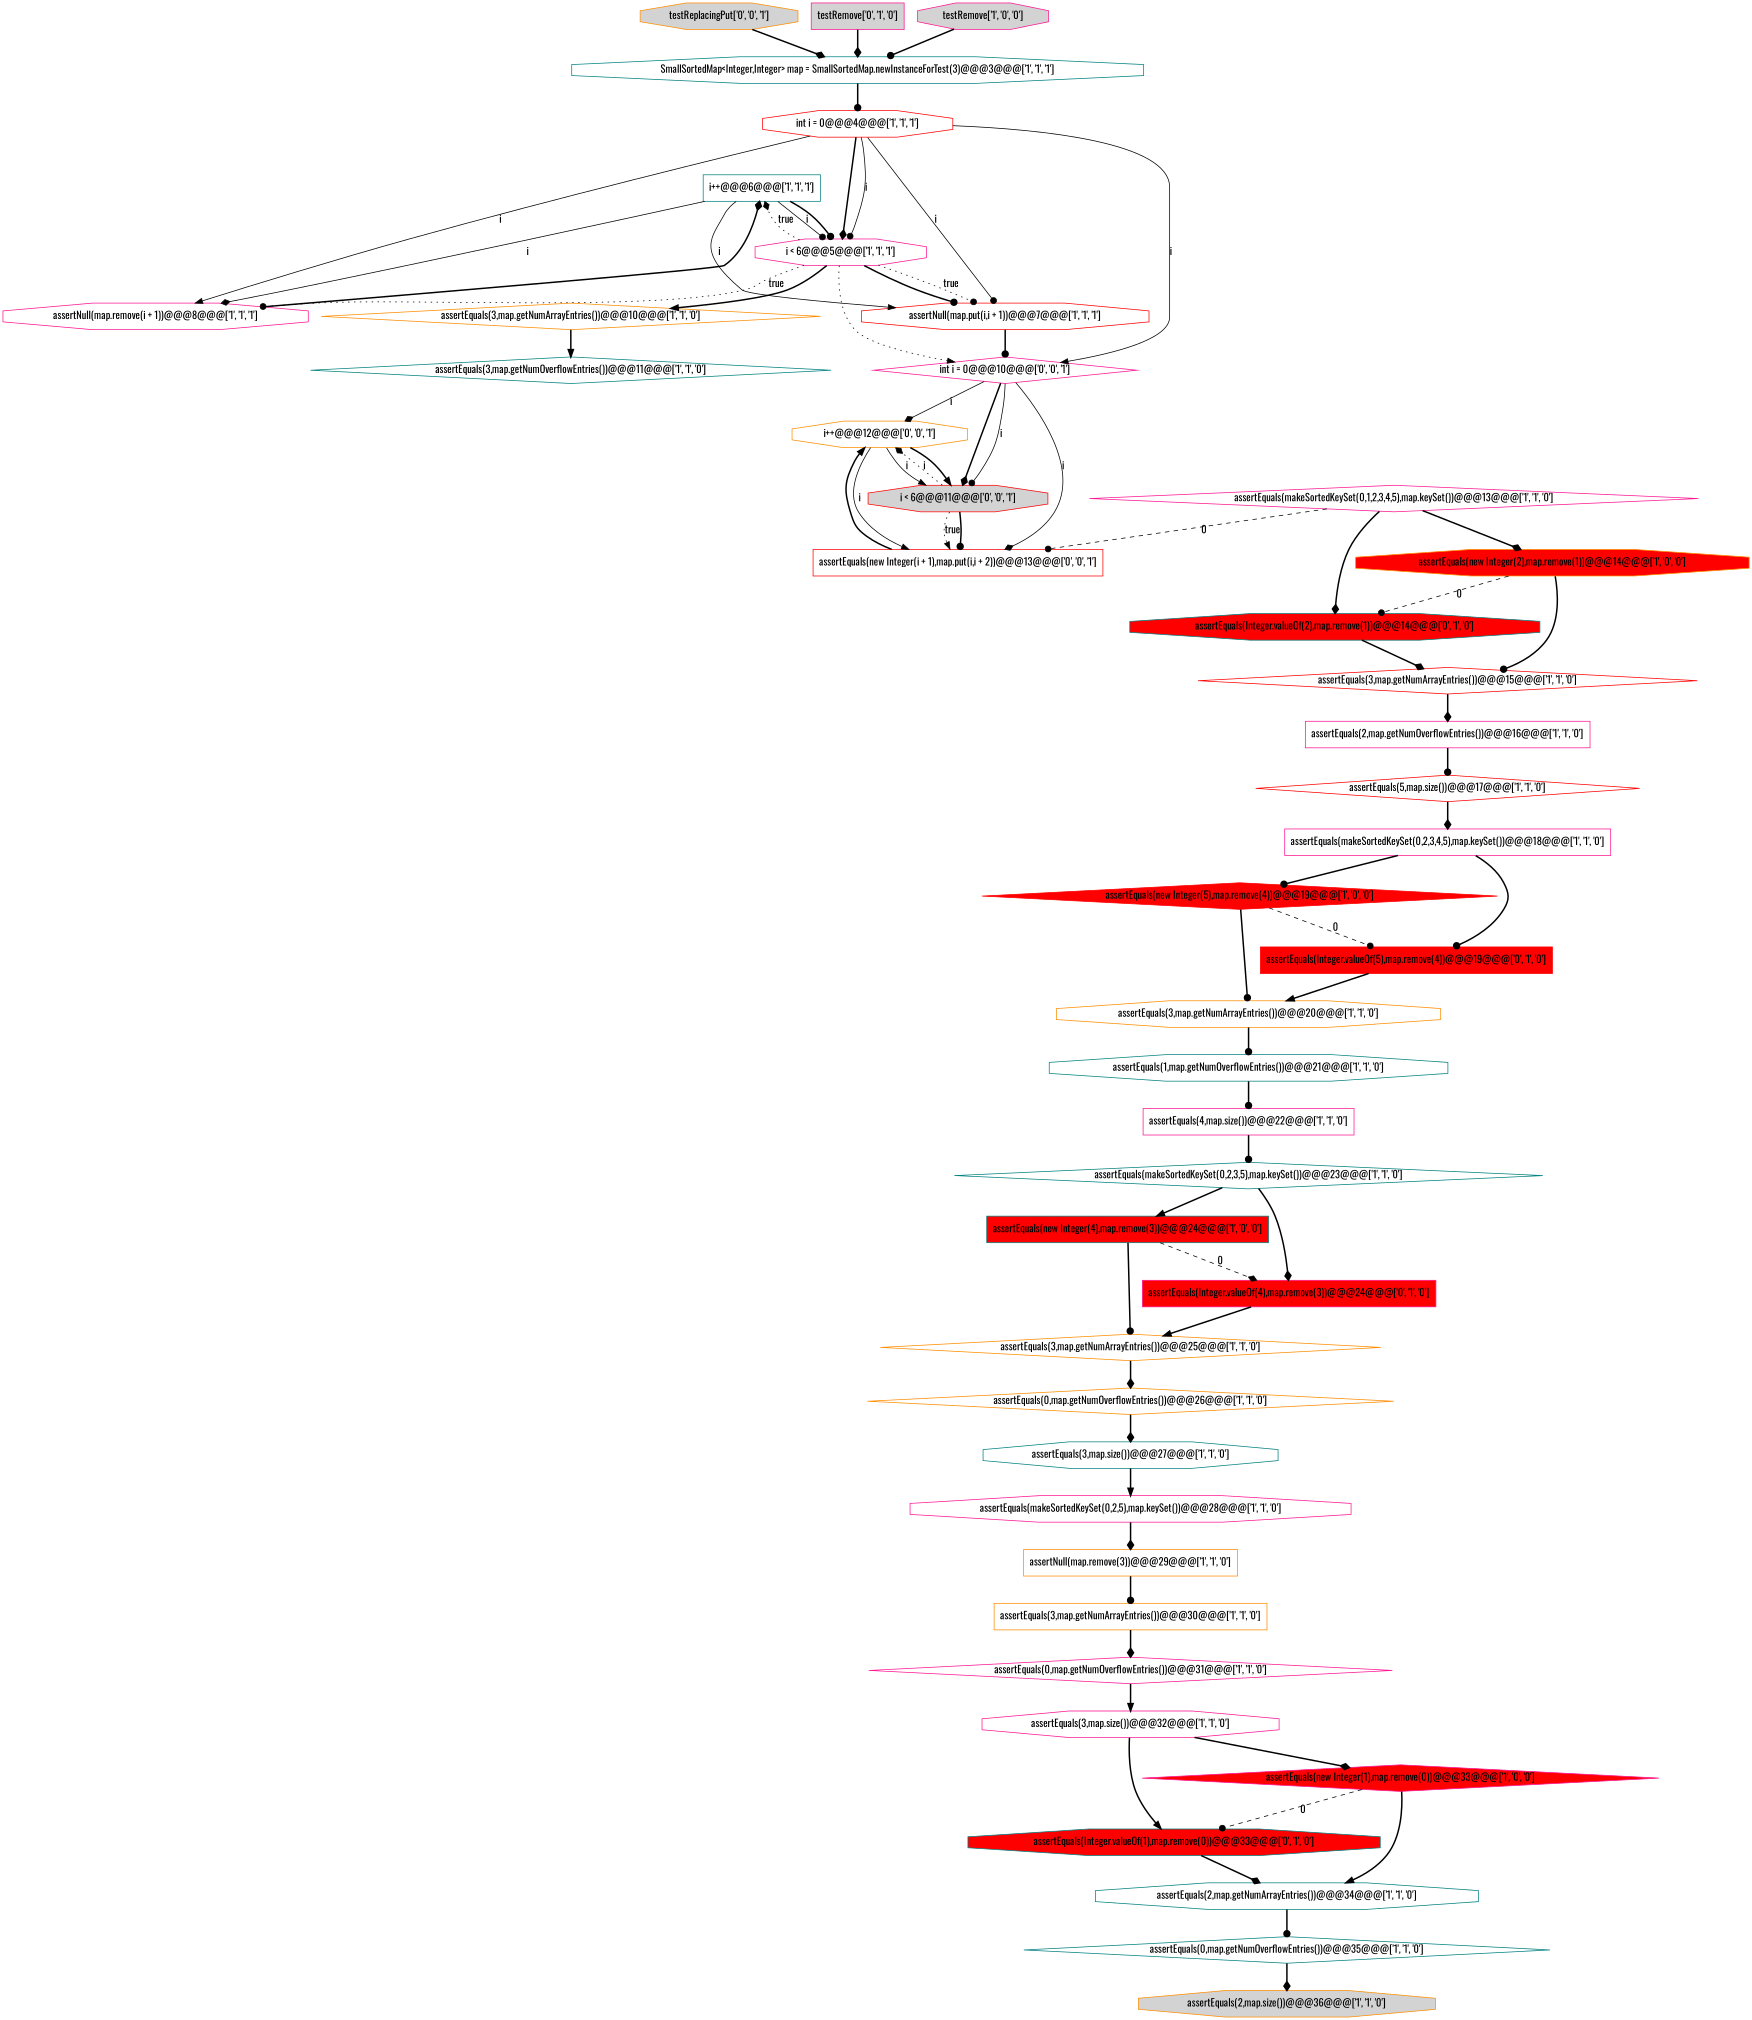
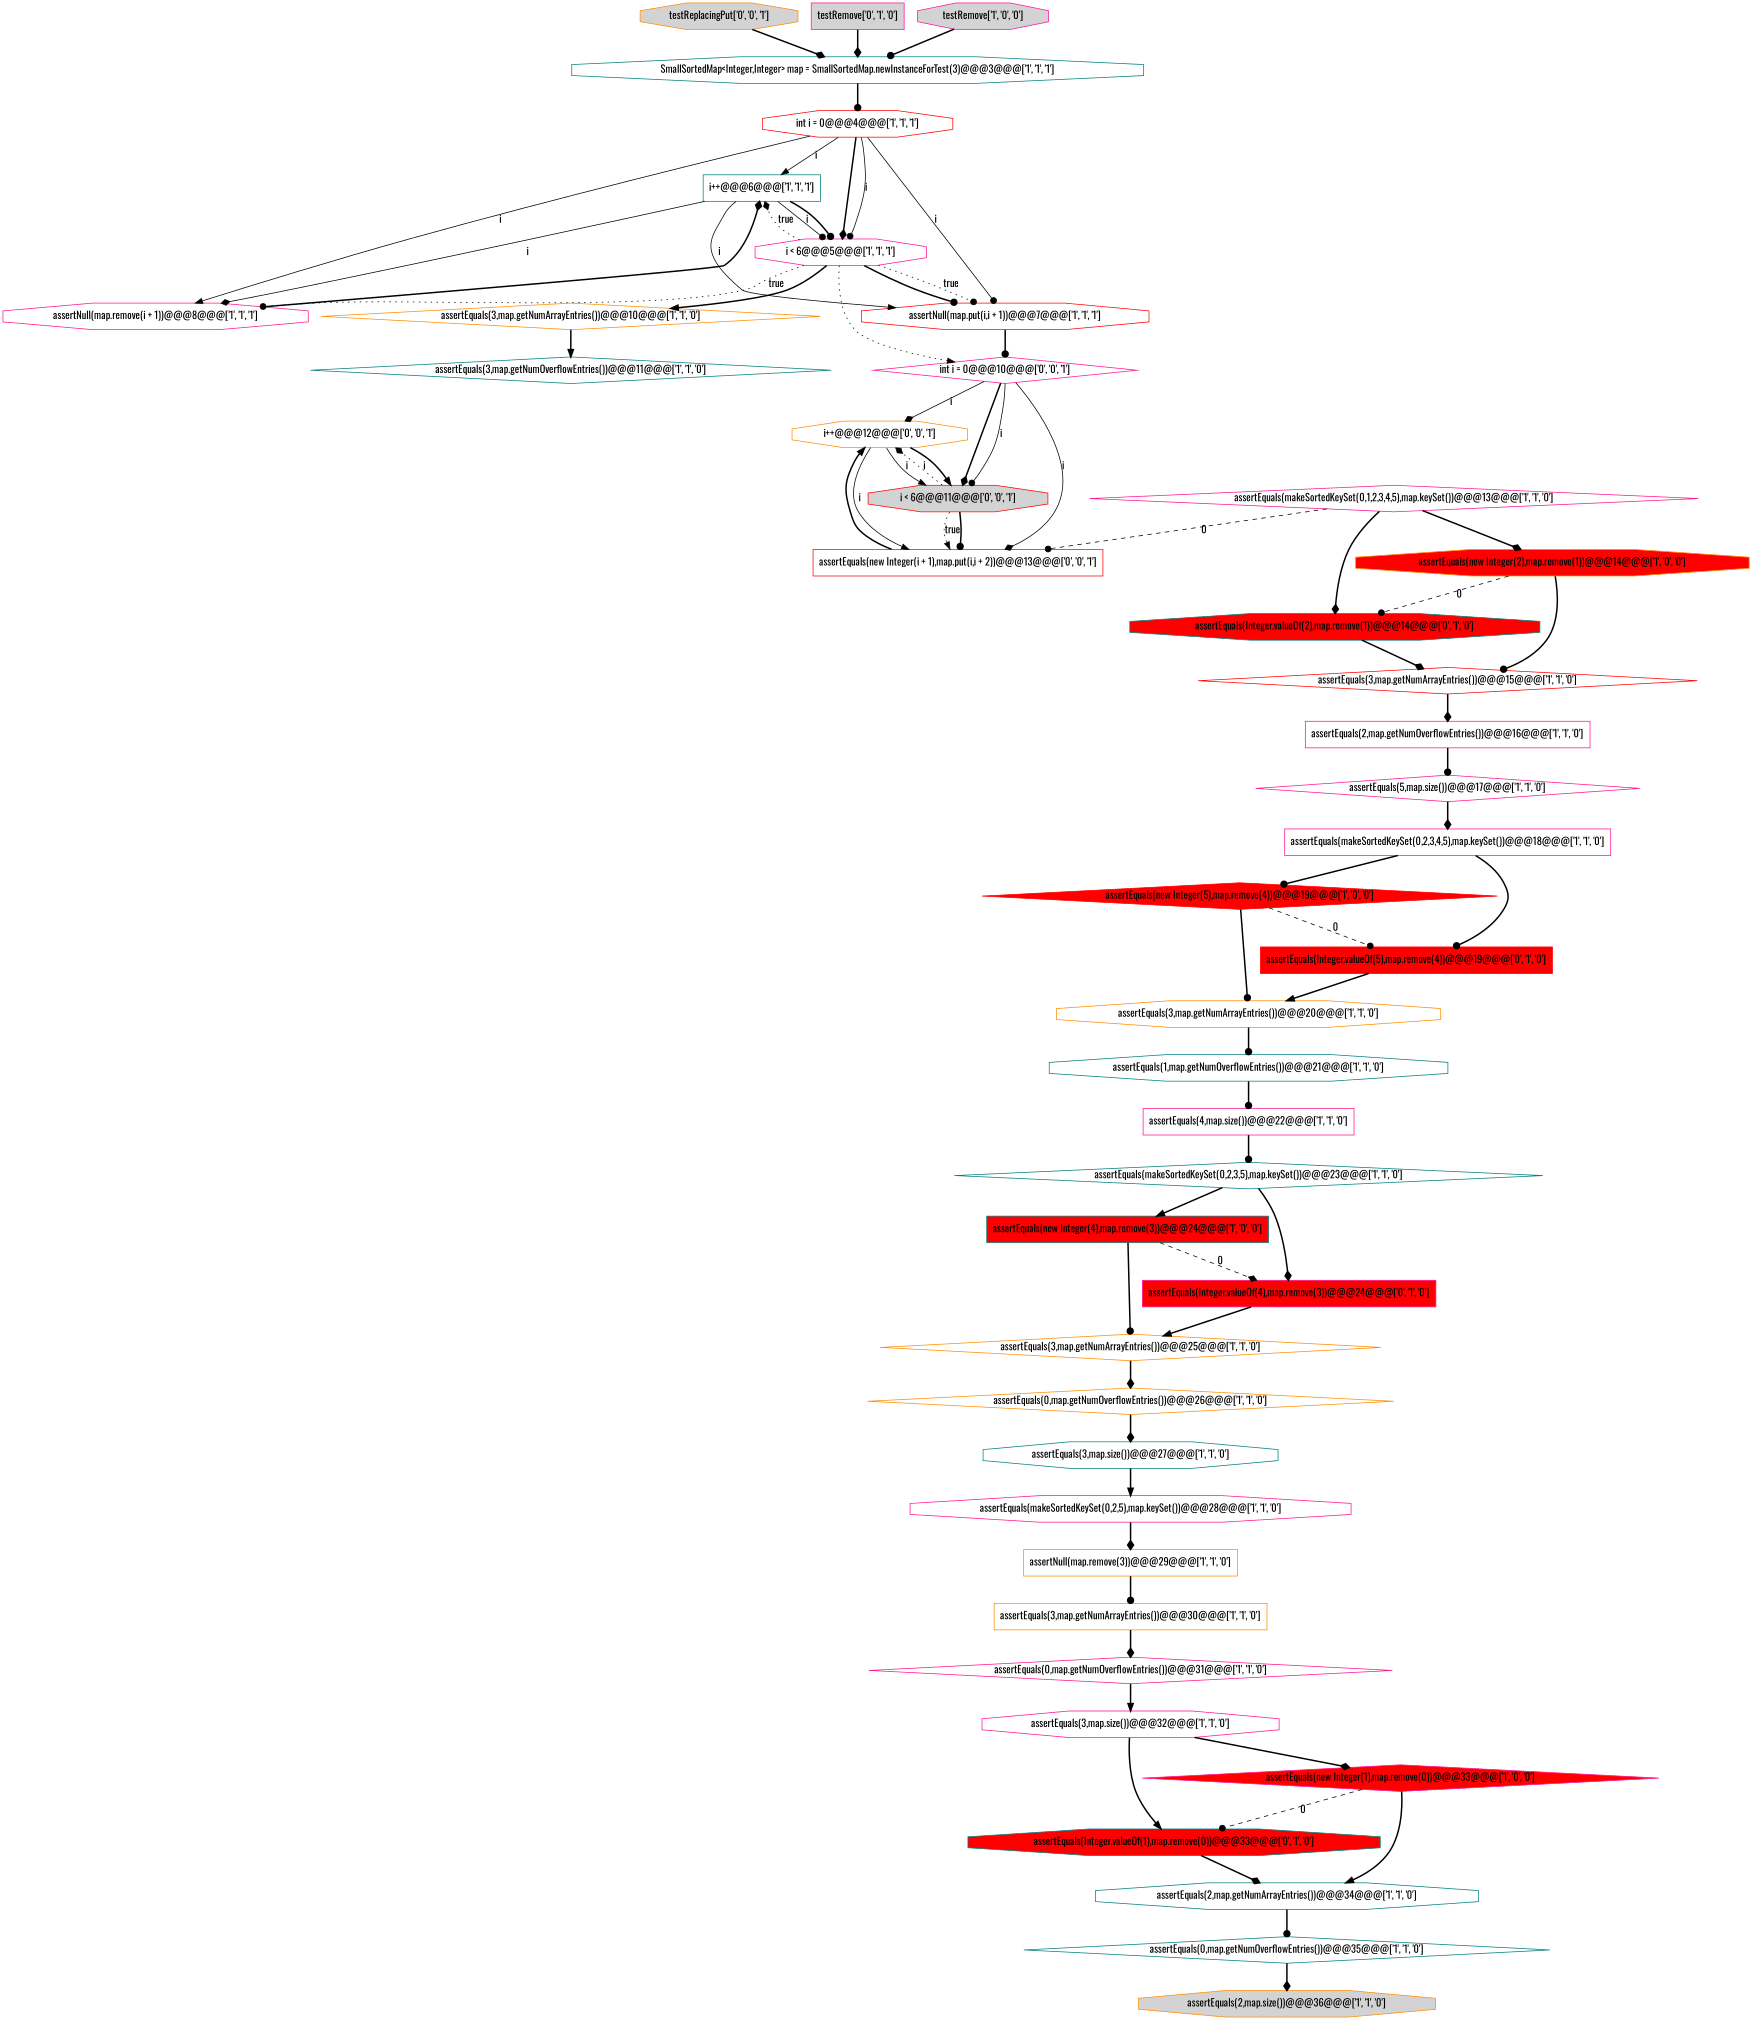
(1170, 192) -> (813, 154)
(1448, 788) -> (1448, 788)
